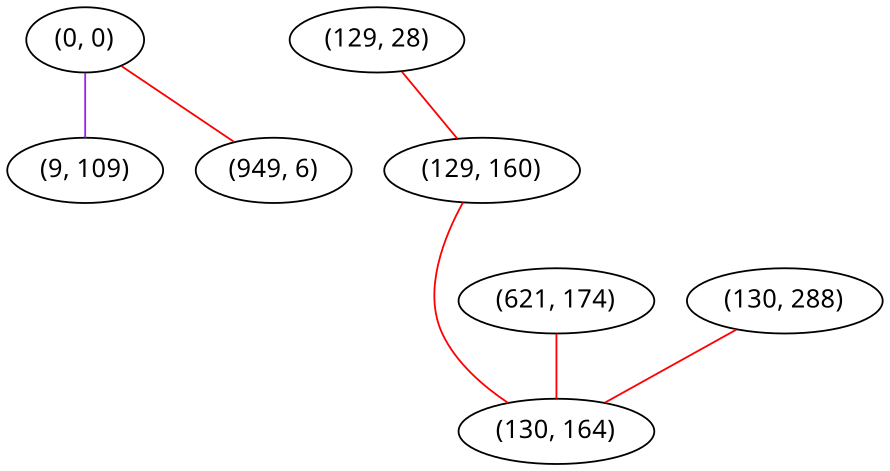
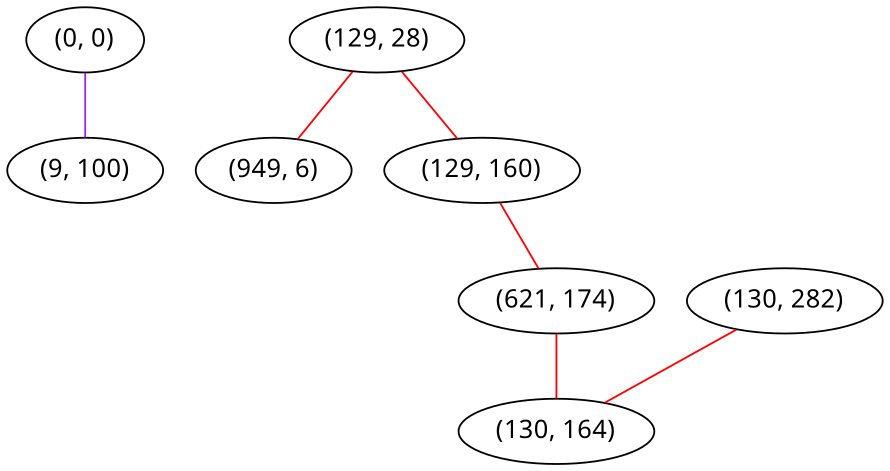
(178, 104) -> (325, 105)
(85, 170) -> (85, 170)
(785, 301) -> (785, 301)
(436, 314) -> (519, 236)
